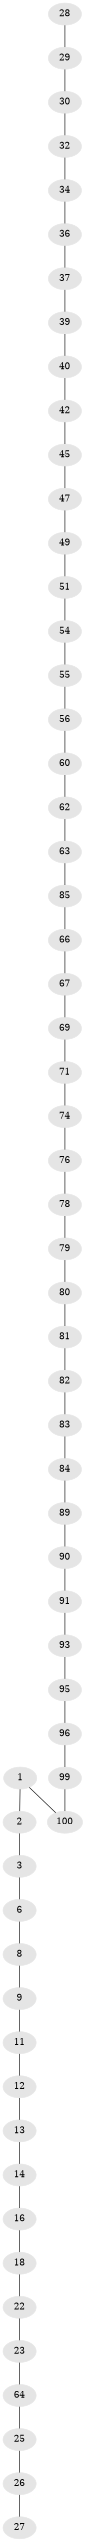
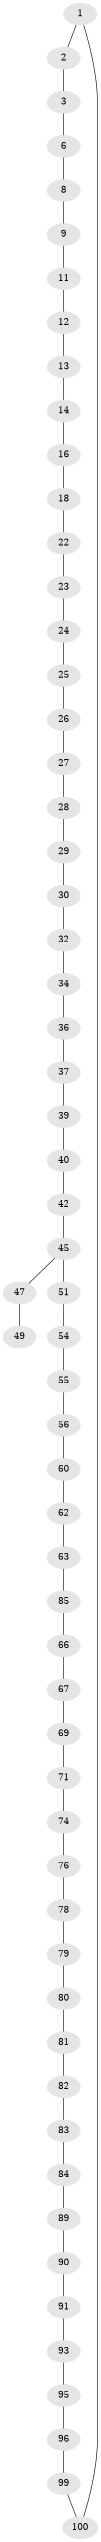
(65, 565) -> (64, 1271)
none -> (64, 786)
(20, 2395) -> (64, 631)
